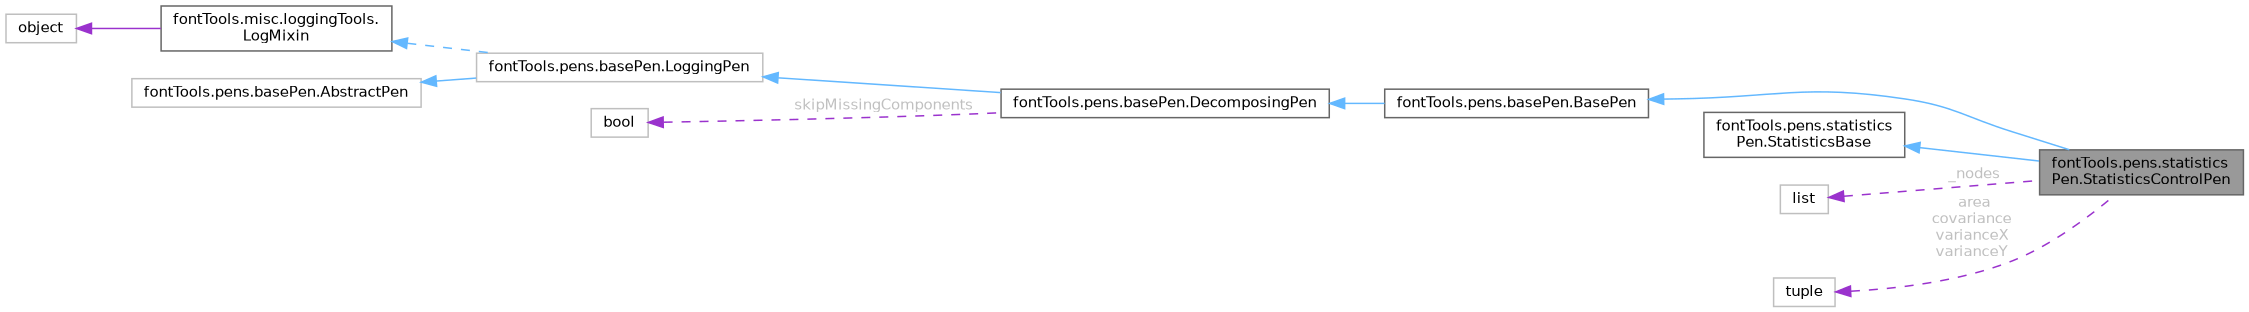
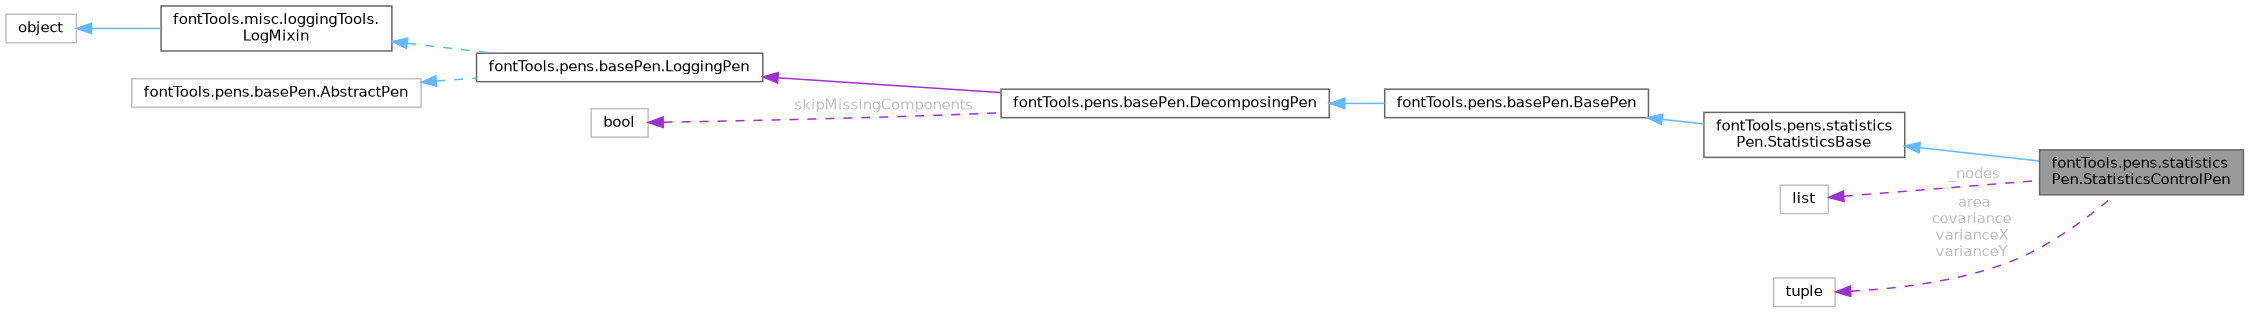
(126, 28) -> (126, 28)
(620, 67) -> (620, 67)
(456, 80) -> (456, 80)
(889, 85) -> (889, 85)
(1870, 95) -> (1683, 122)
